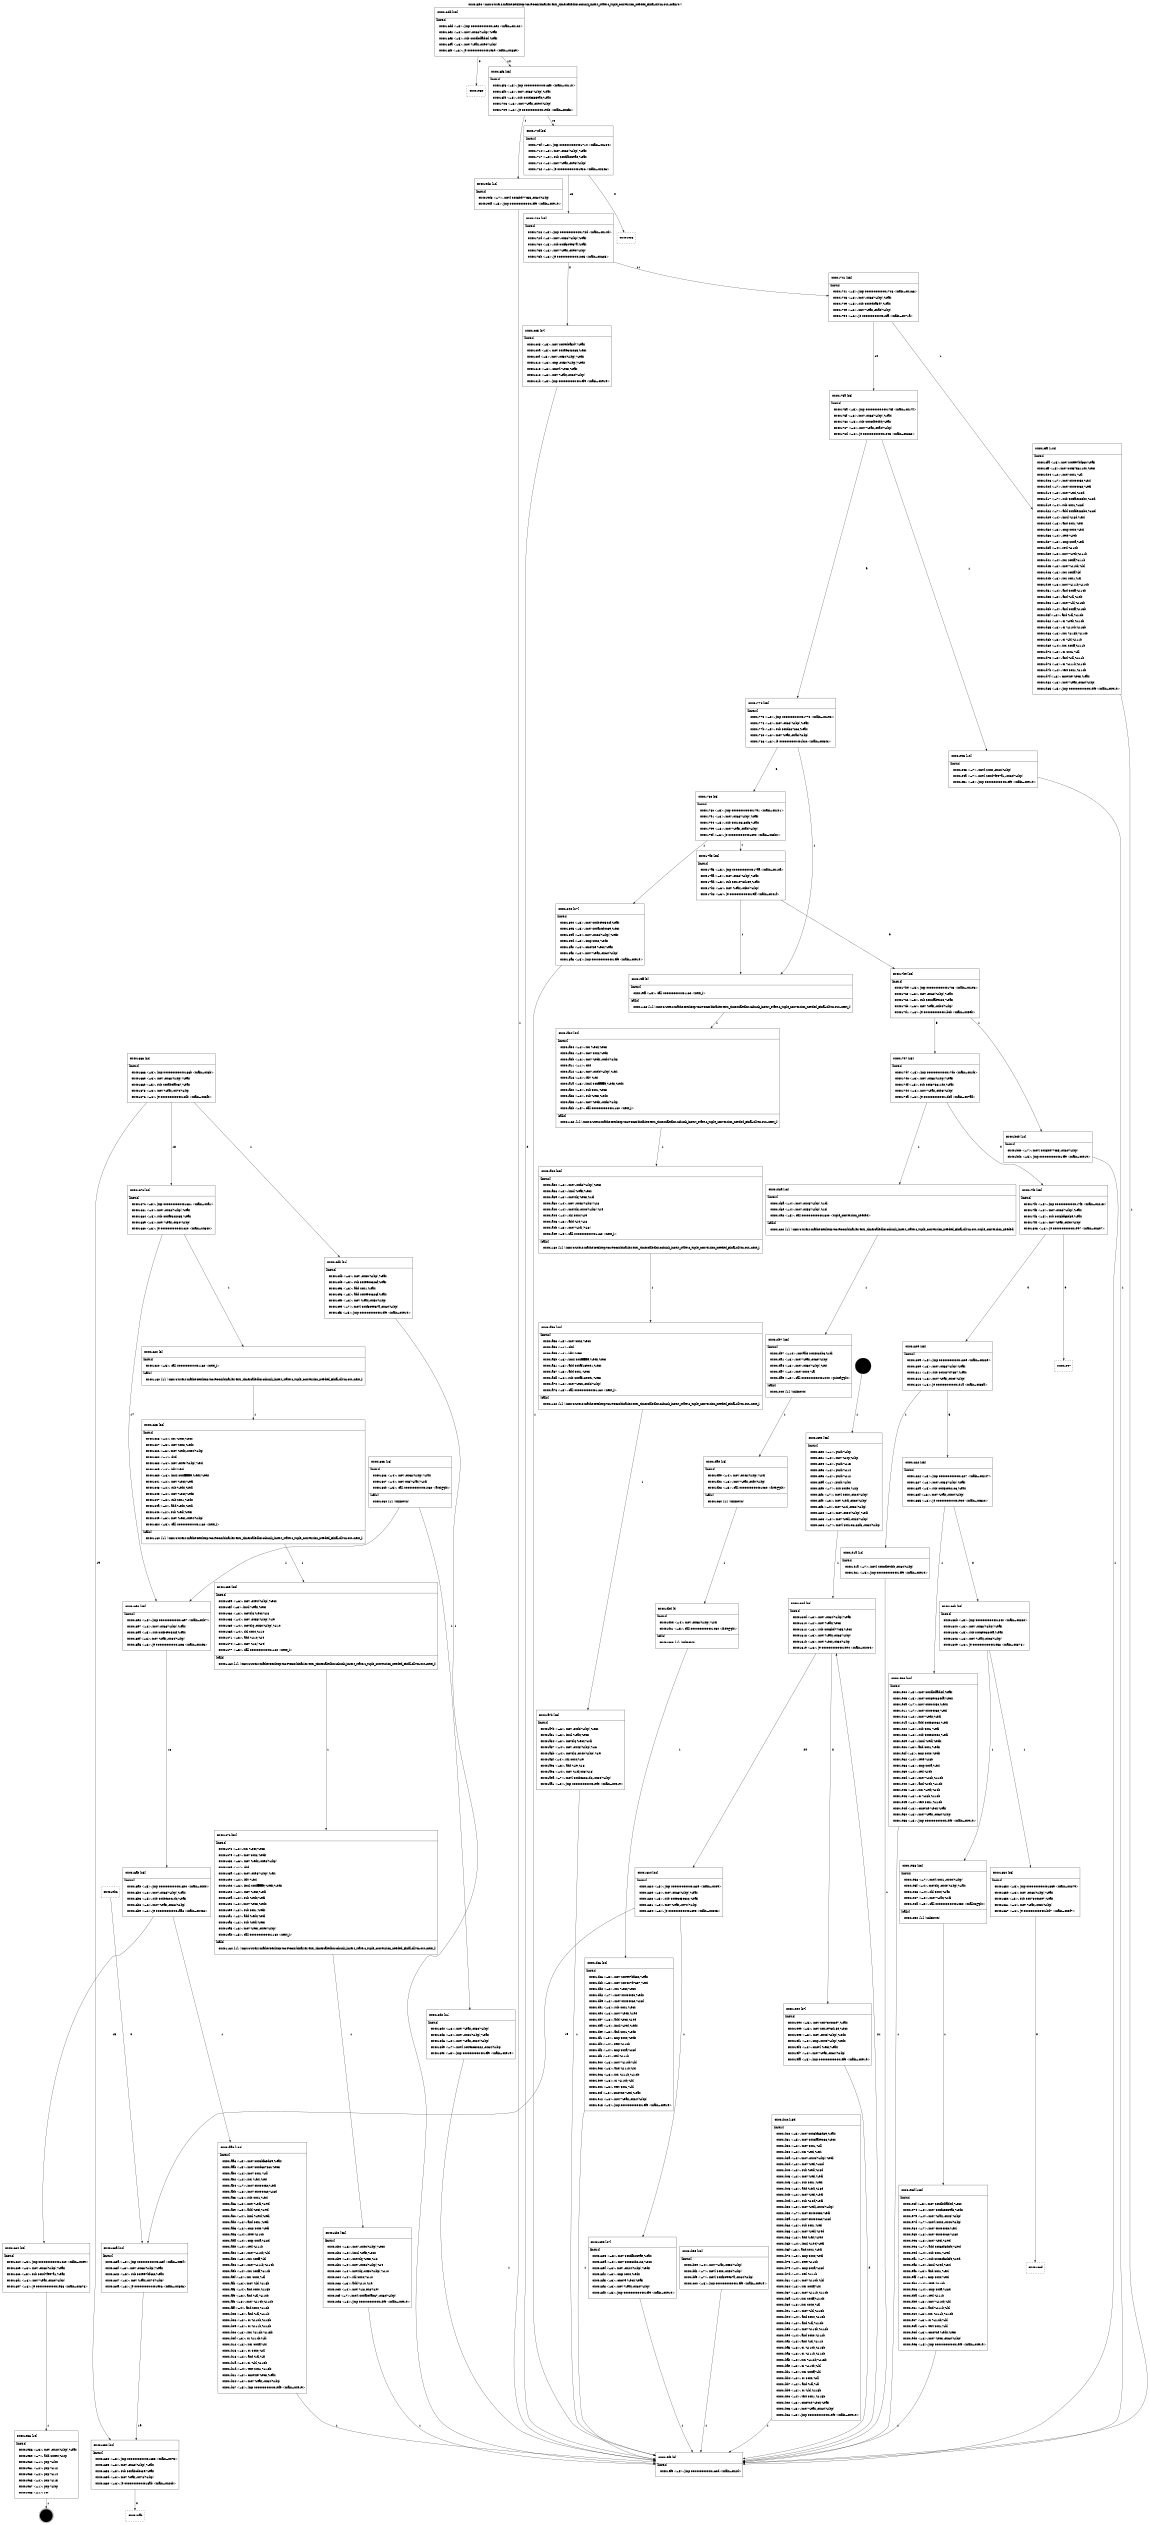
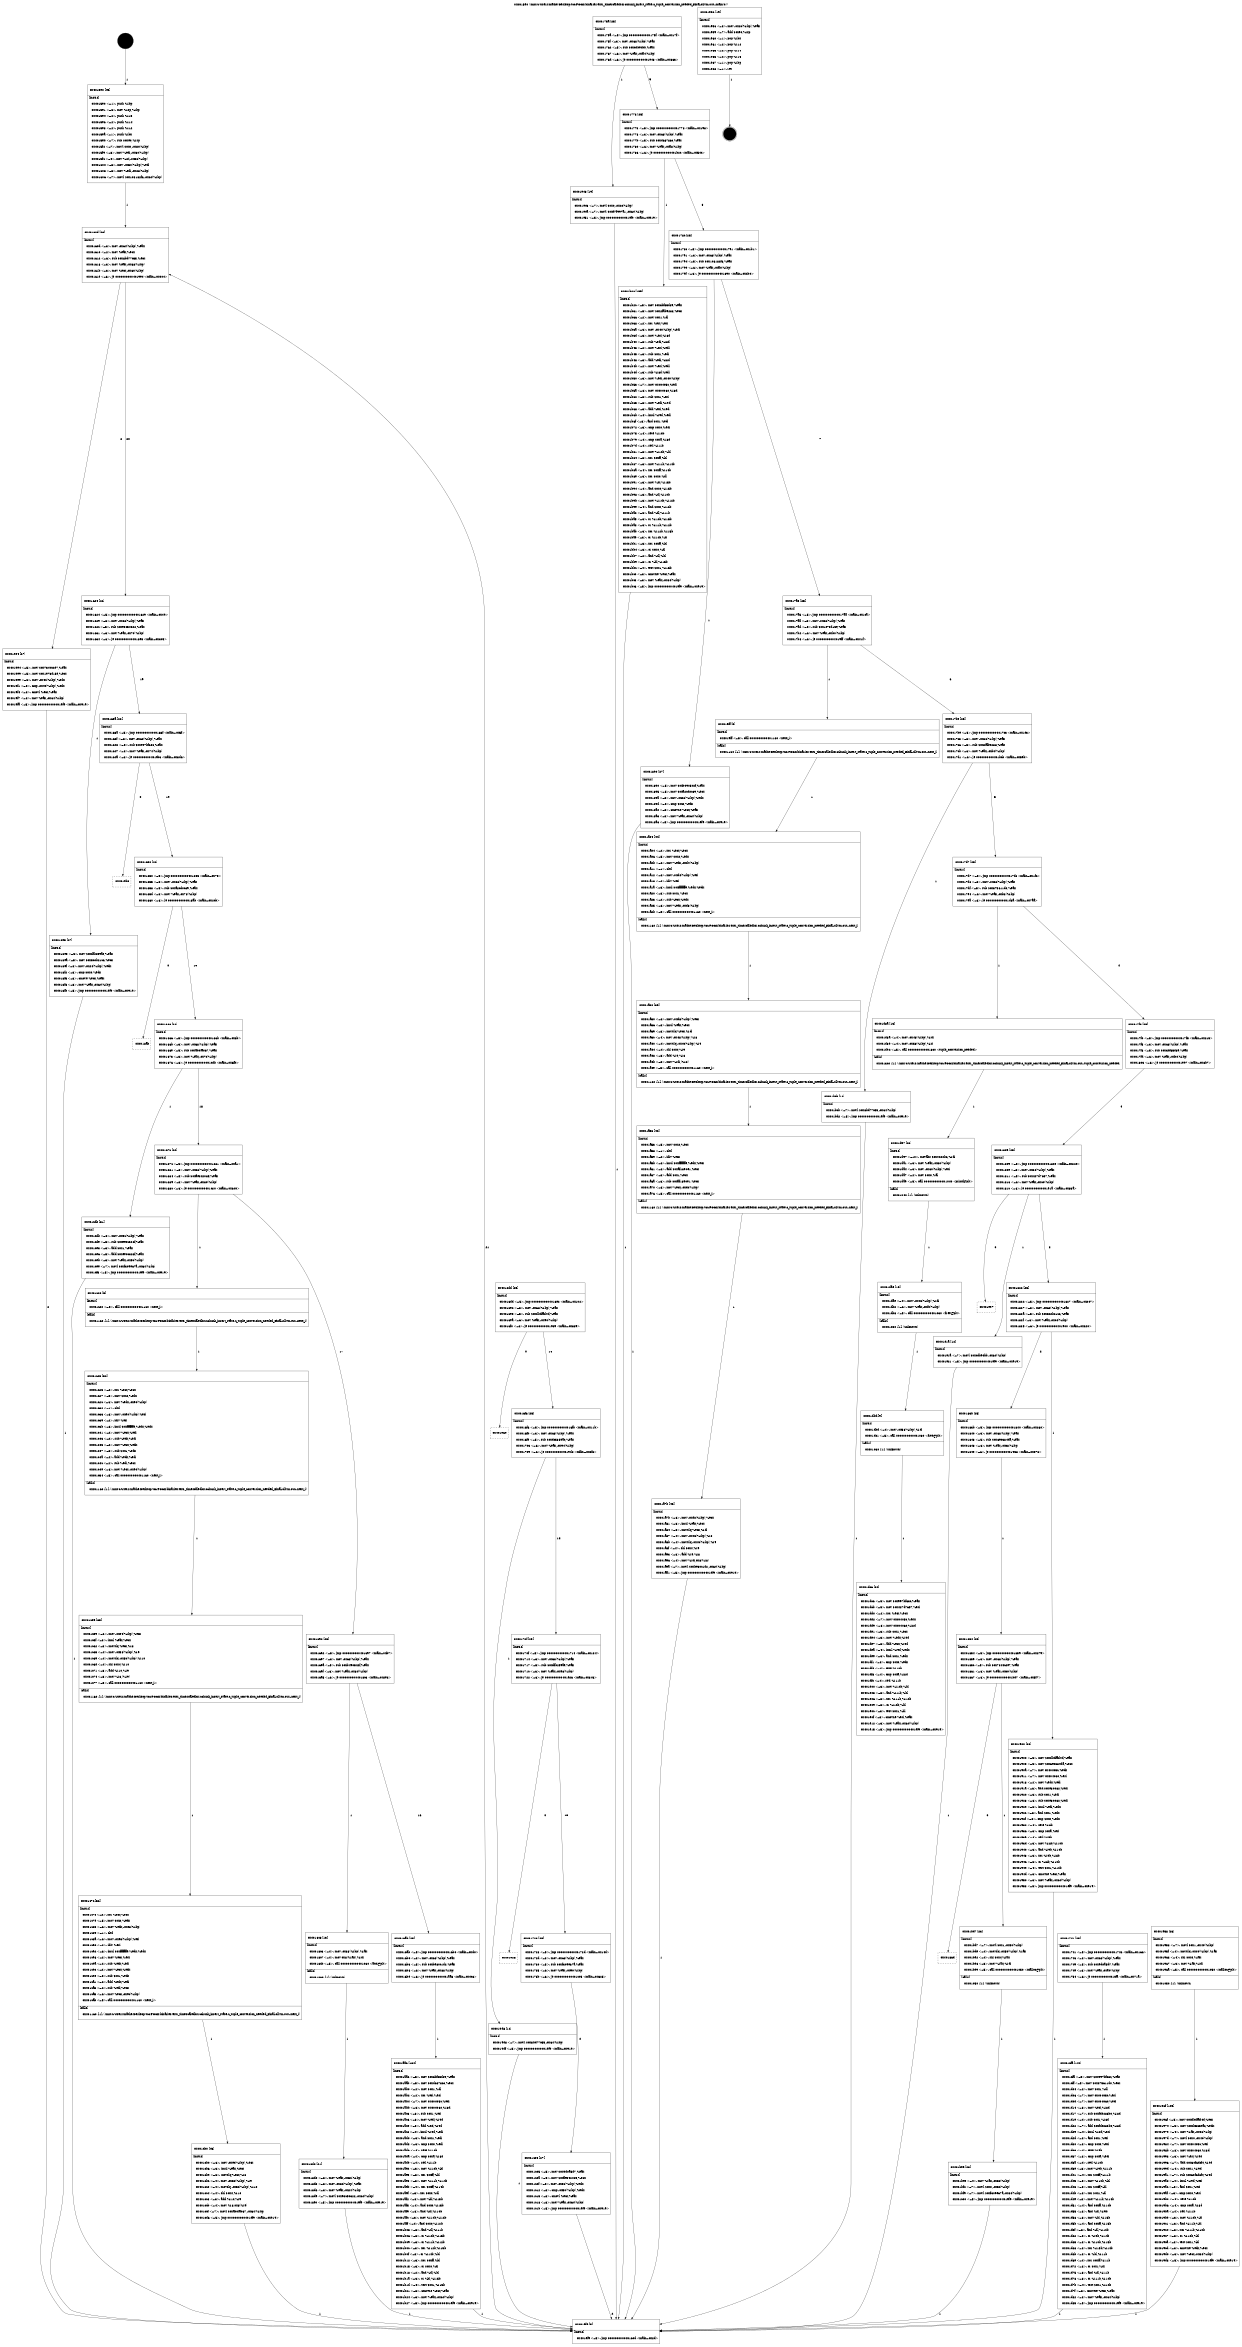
(719, 285) -> none
(874, 355) -> none
(812, 862) -> (664, 221)
(1064, 1296) -> (986, 1244)
(296, 1547) -> (348, 1807)
(989, 1757) -> none
(96, 1765) -> (188, 962)
none -> (1003, 1958)
(126, 2069) -> (131, 819)
(46, 2268) -> none
(578, 2307) -> none
